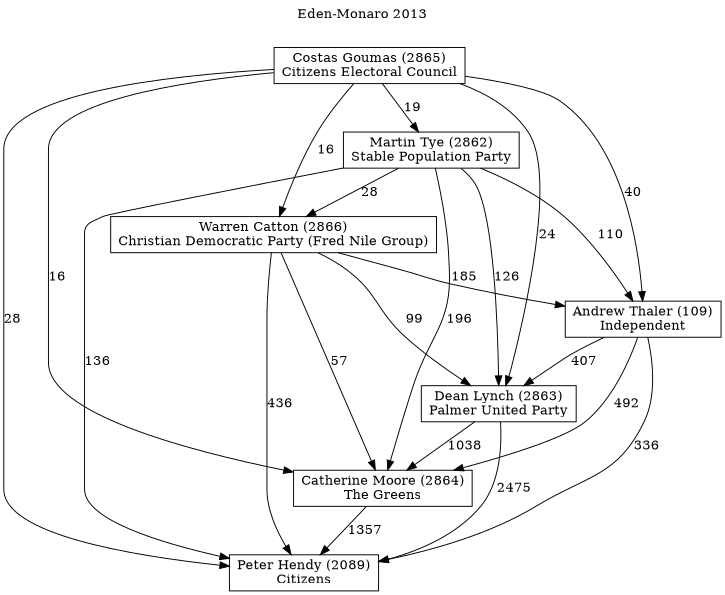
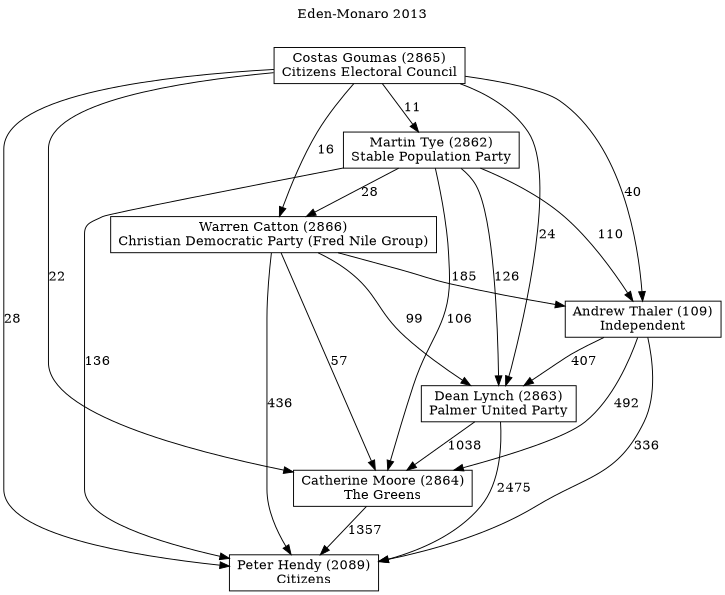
(413, 108) -> (413, 108)
(57, 277) -> (57, 277)
(460, 319) -> (460, 319)
